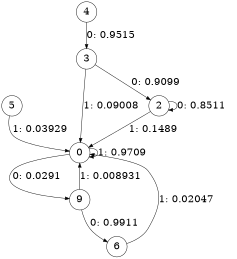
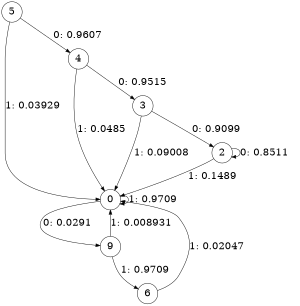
none -> (43, 34)
none -> (76, 131)
(119, 223) -> (150, 270)
